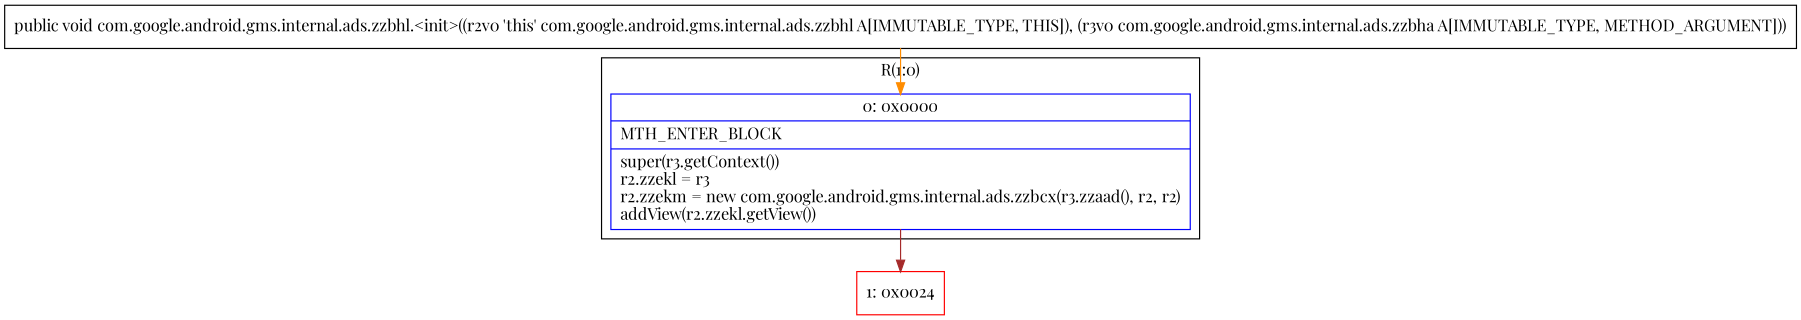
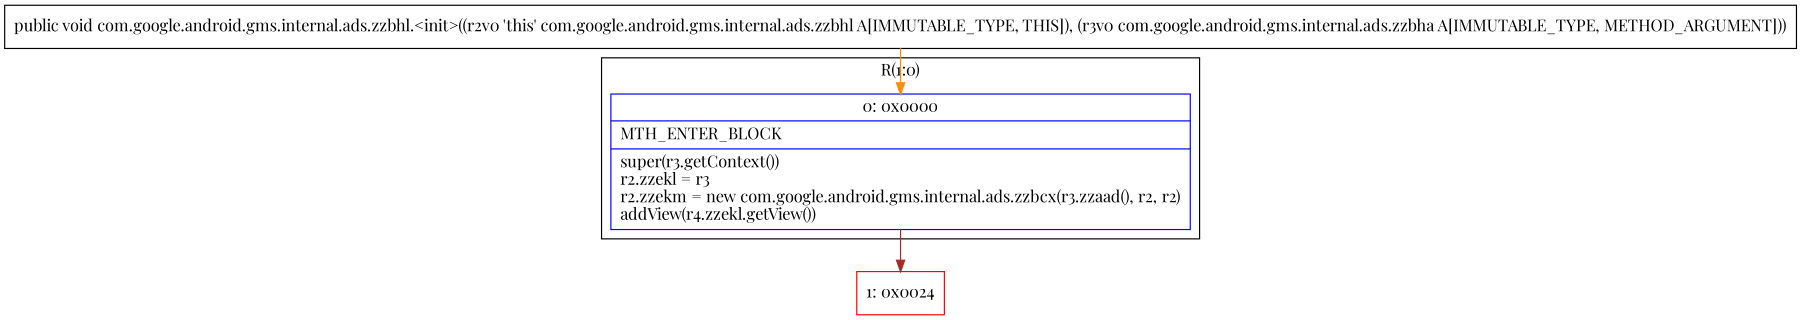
(718, 215) -> (718, 215)
